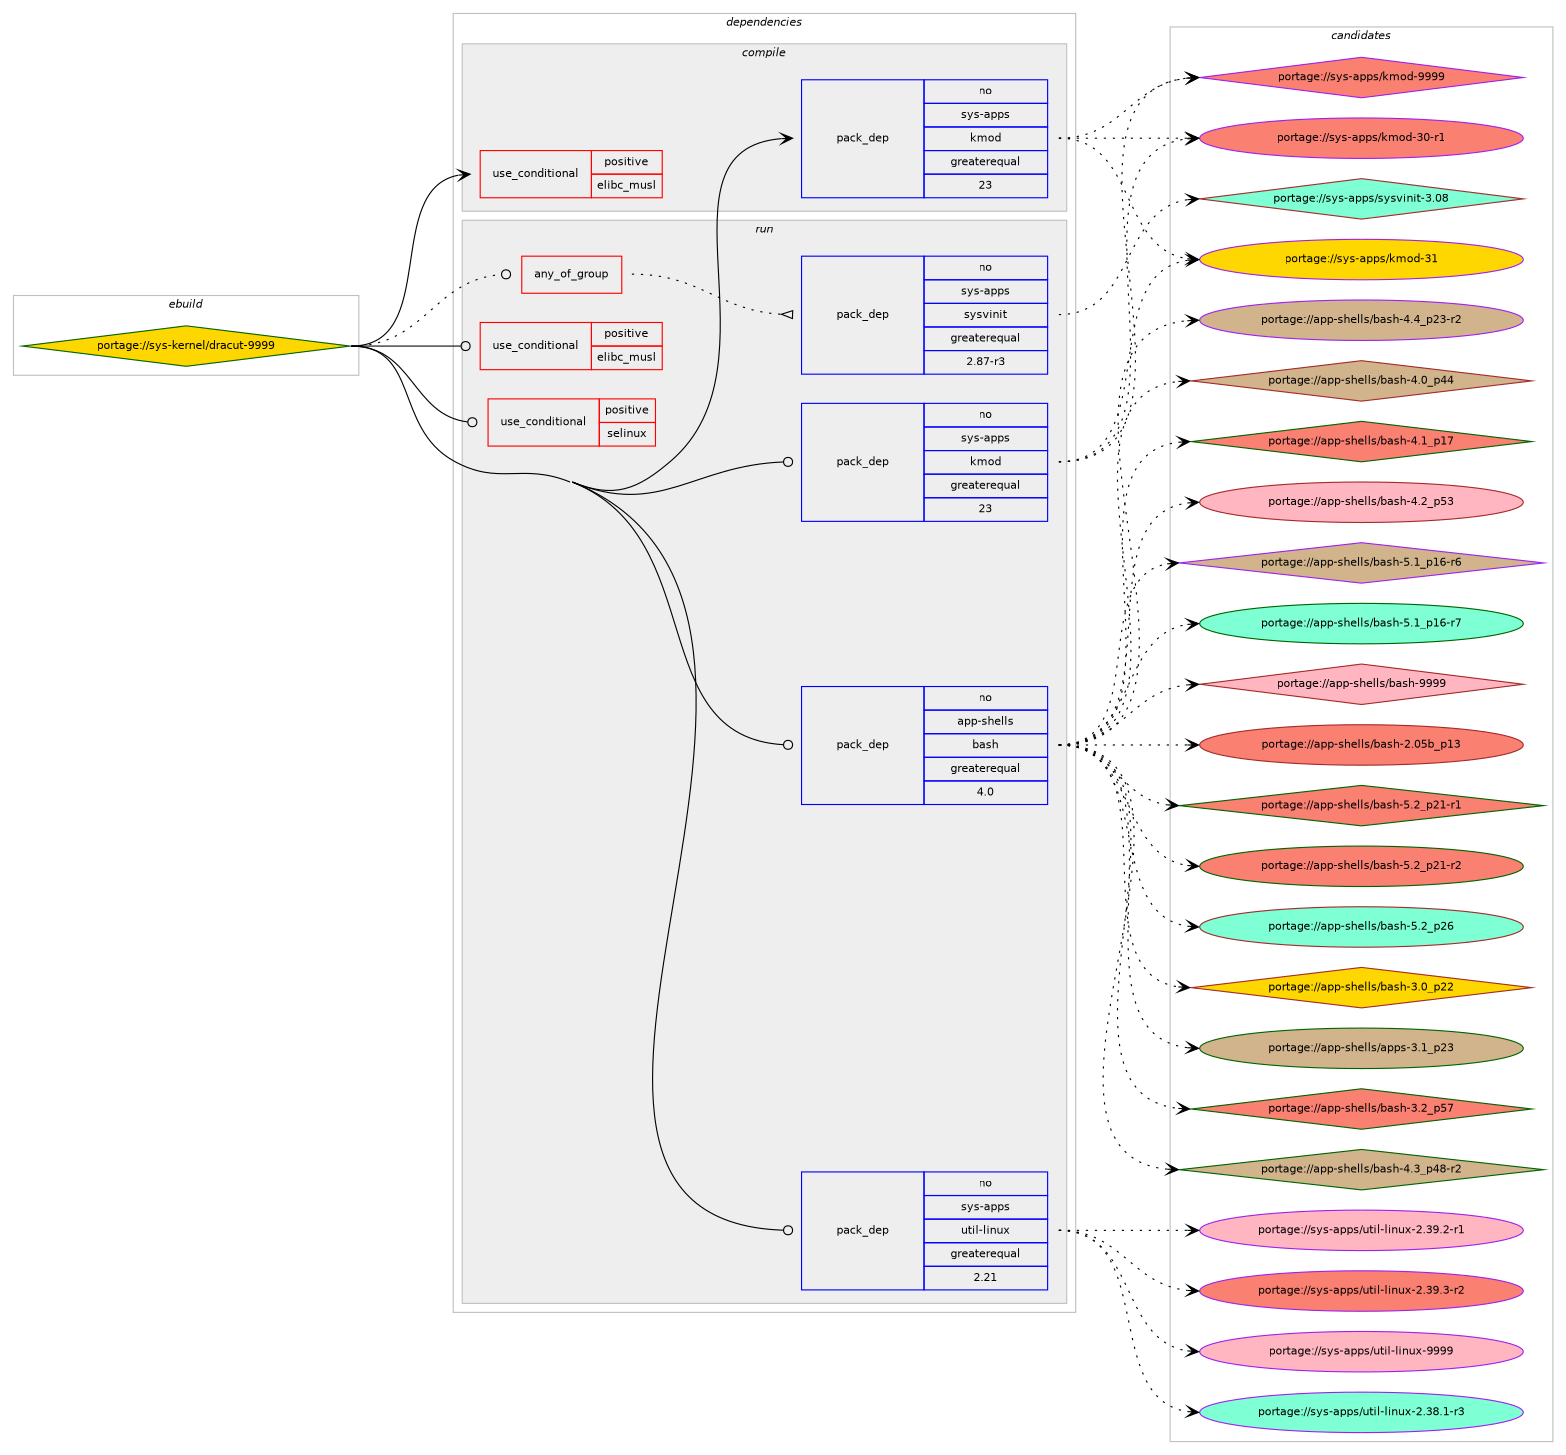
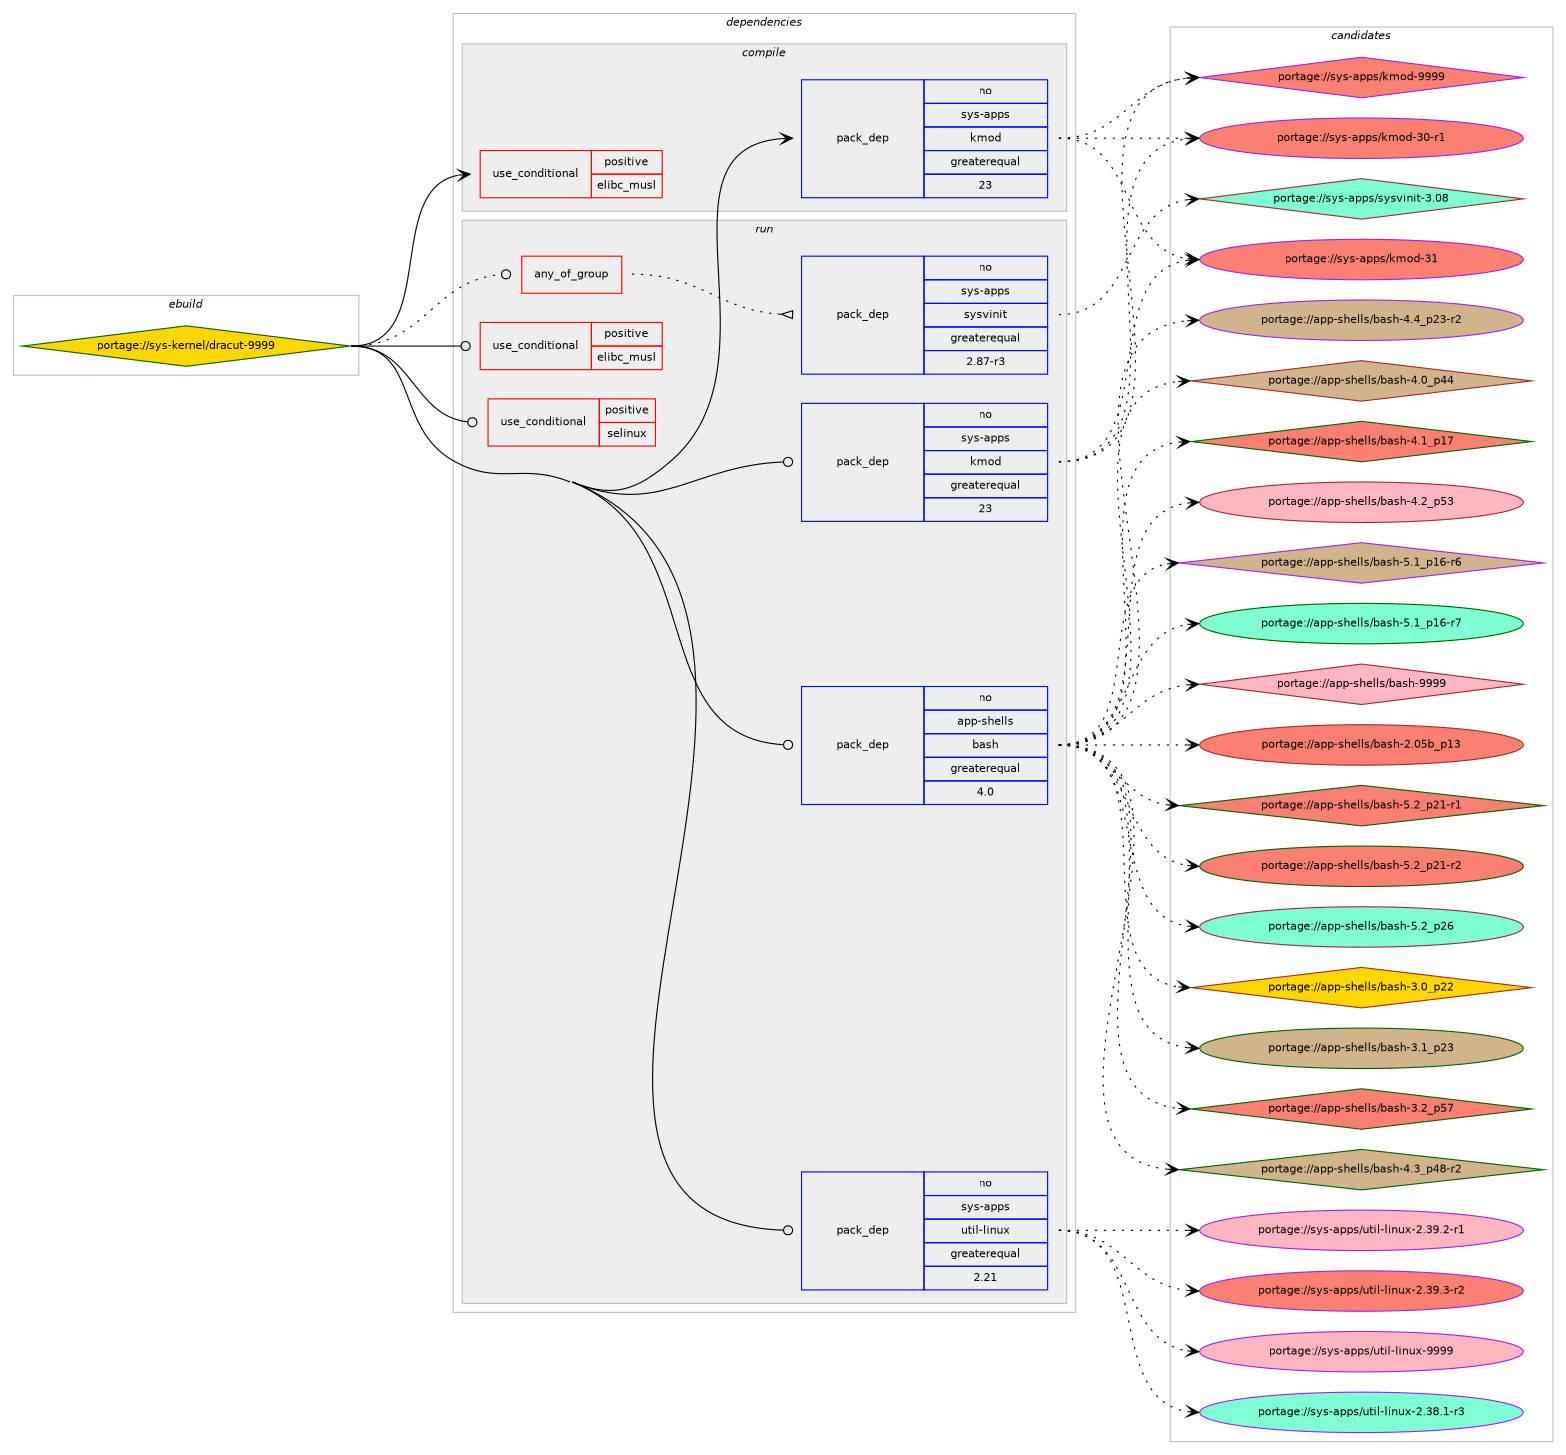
(1361, 260) -> (1361, 260)
(1361, 1048) -> (1361, 1048)
